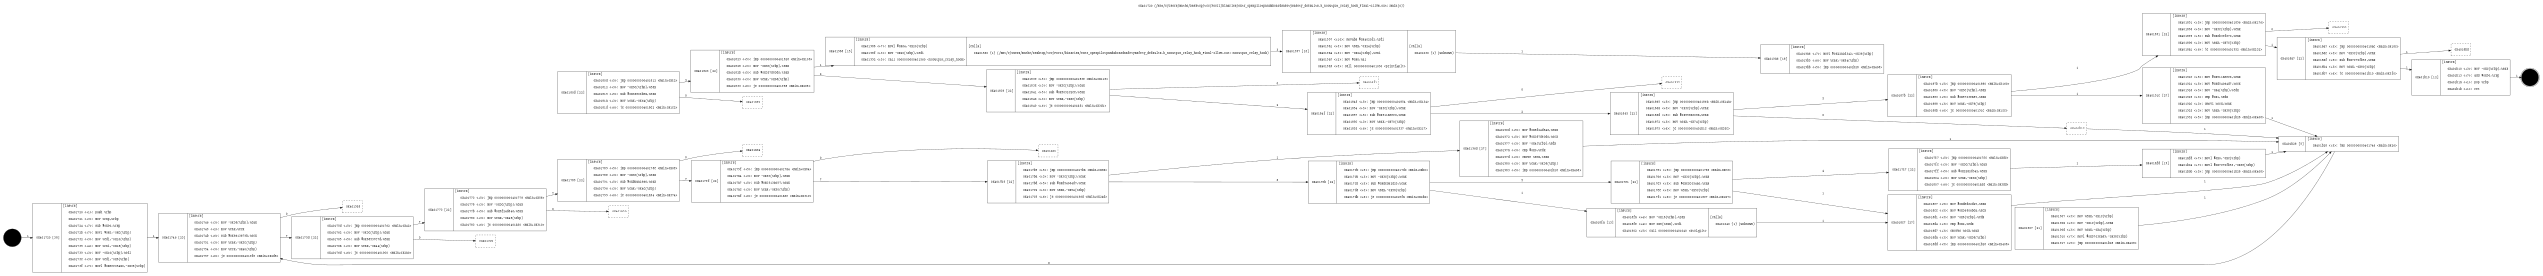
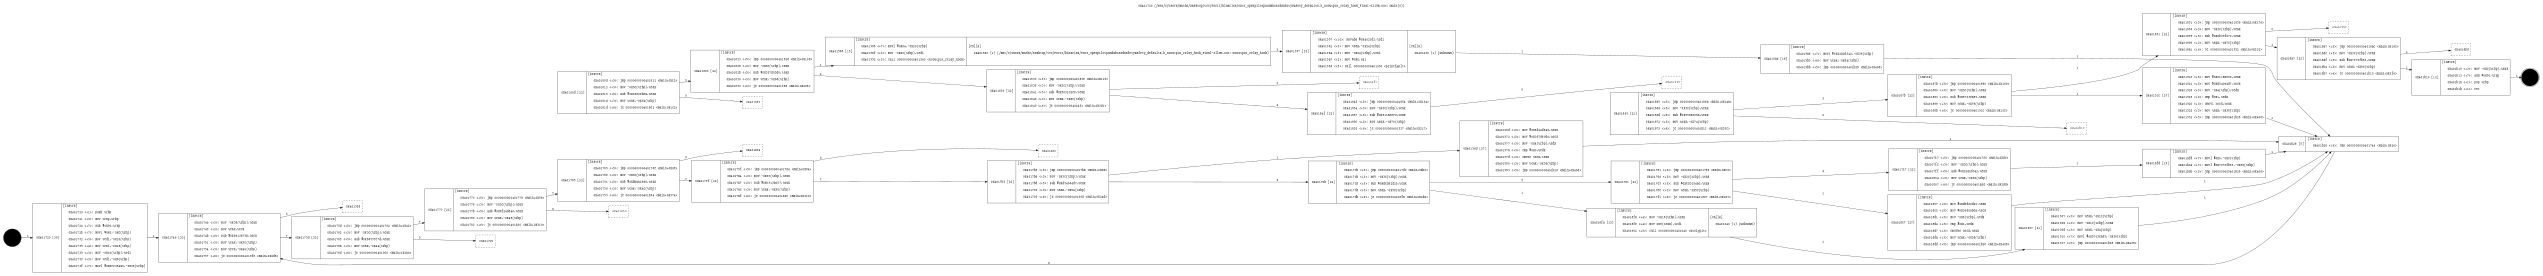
(1519, 114) -> none
(2182, 133) -> (2122, 59)
(1821, 223) -> (1876, 258)
